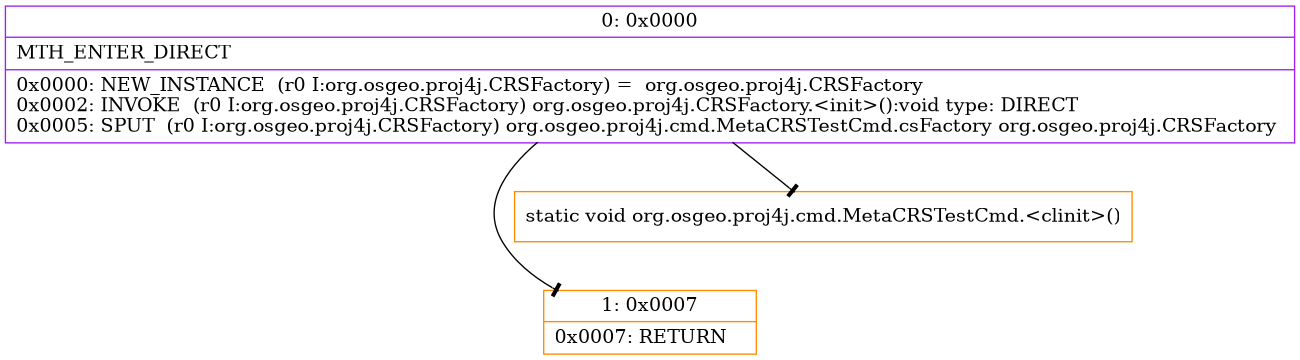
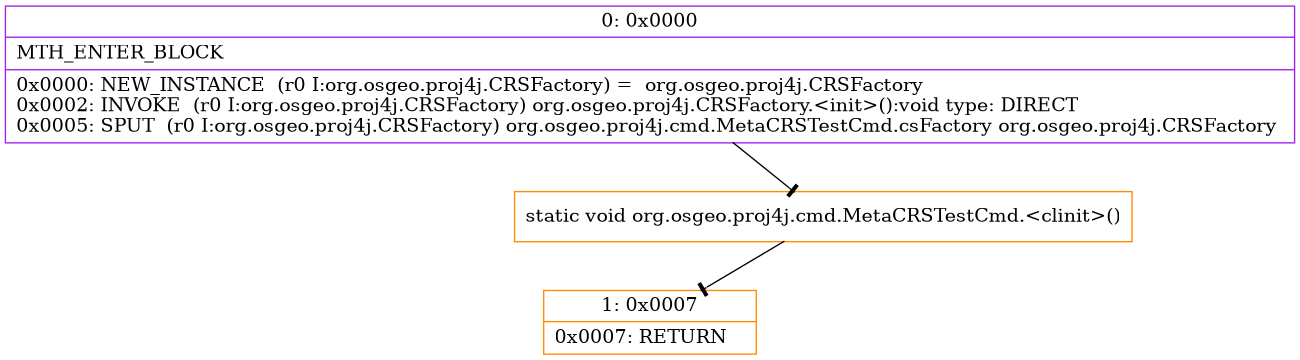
(124, 53) -> (121, 53)
(495, 220) -> (746, 264)
